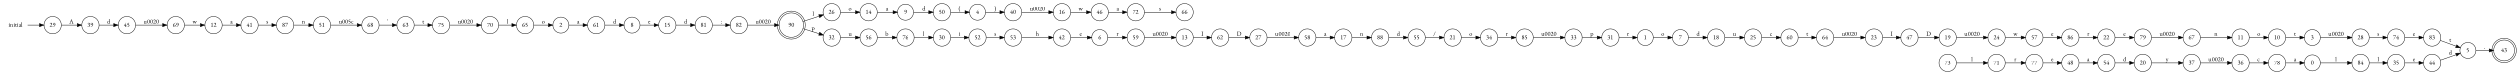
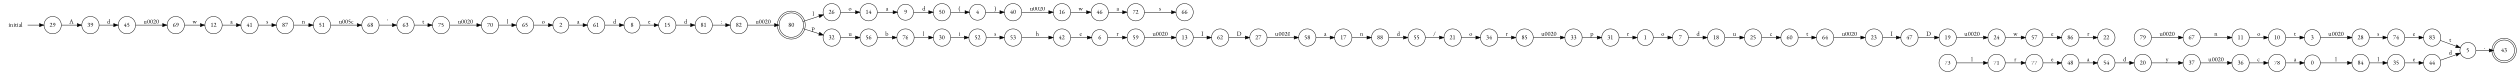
(791, 25) -> (791, 25)
(2122, 38) -> none
